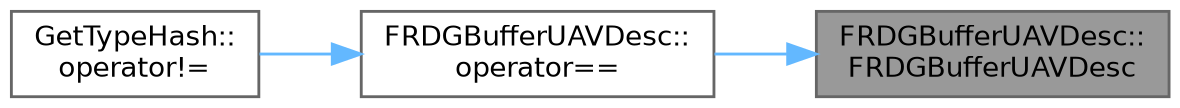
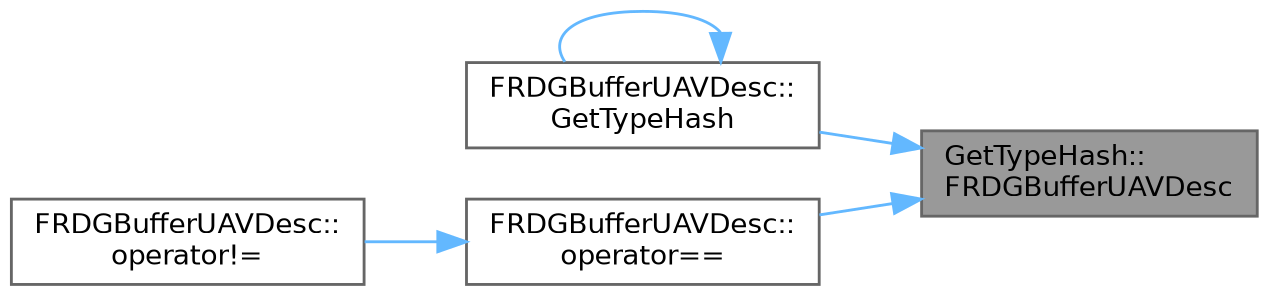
(135, 54) -> (188, 242)
(993, 54) -> (1089, 174)
none -> (643, 105)
